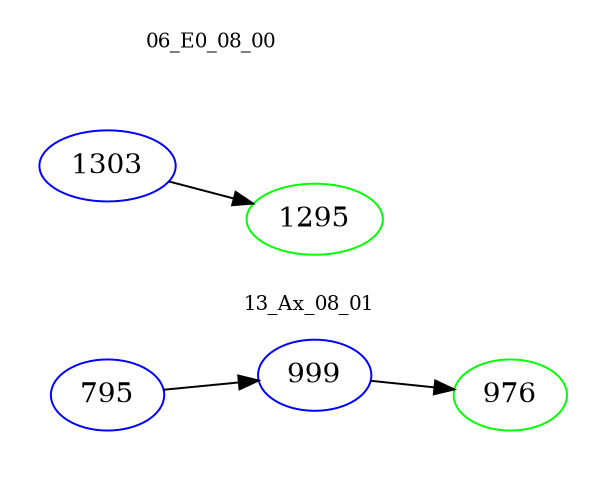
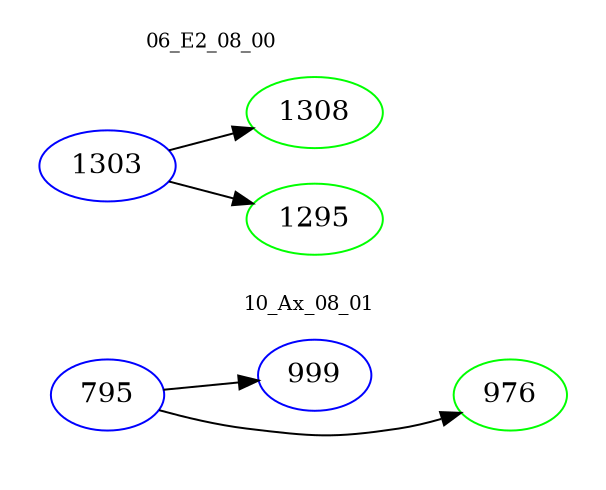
(211, 42) -> (211, 42)
none -> (315, 113)
(309, 305) -> (309, 305)
(402, 384) -> (300, 434)
